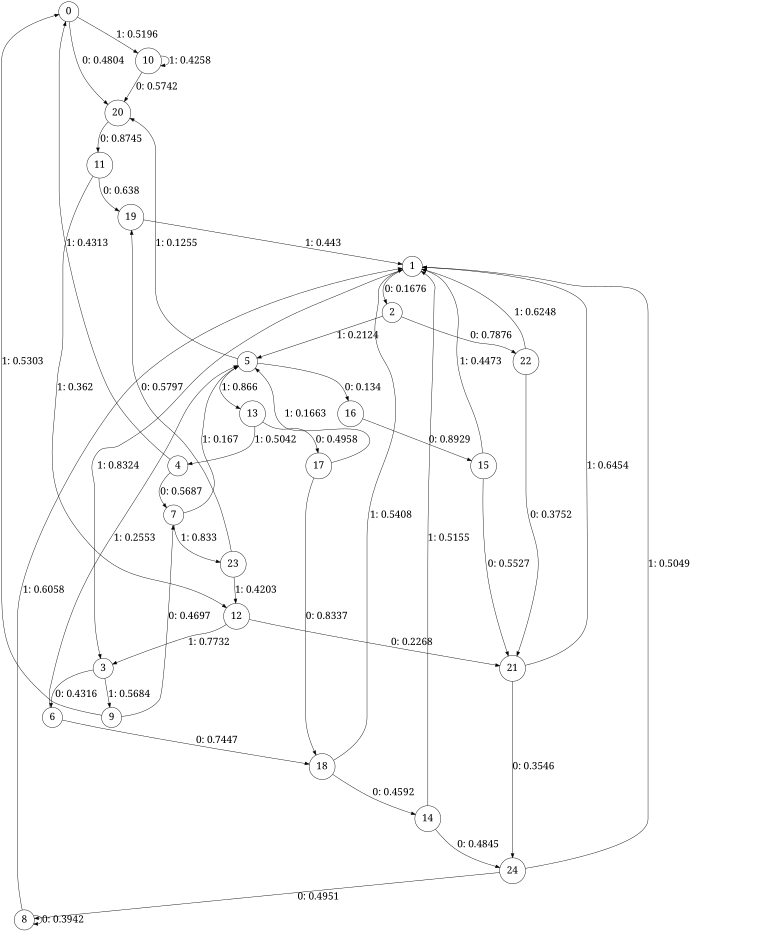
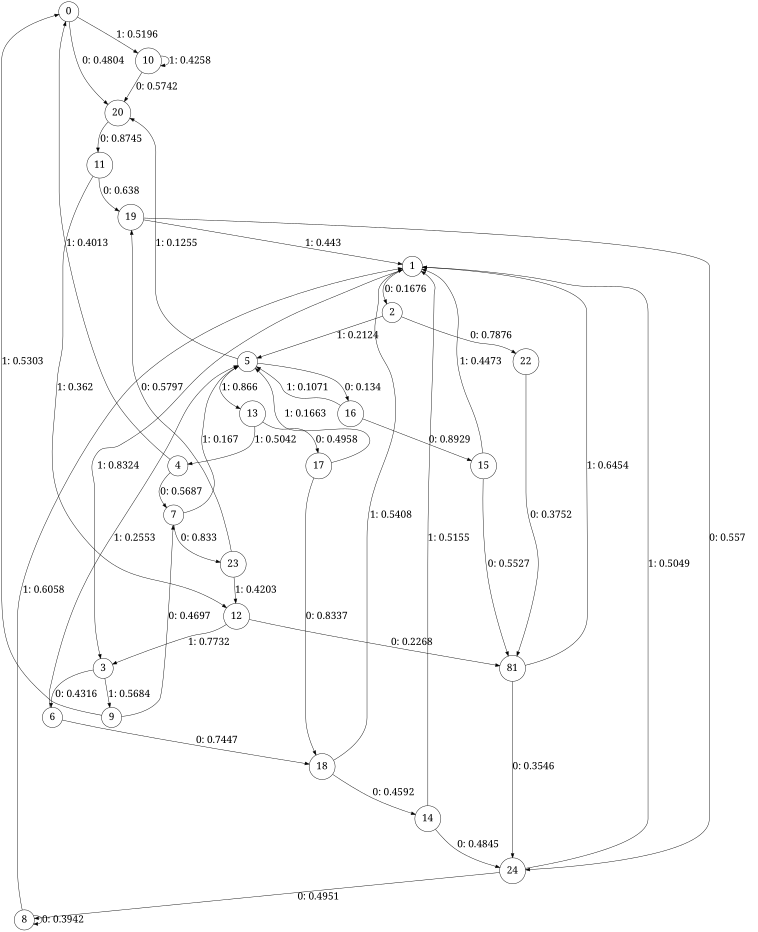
(91, 243) -> (91, 243)
(487, 297) -> none
none -> (709, 355)
none -> (296, 397)
(204, 538) -> (204, 538)
(513, 668) -> (513, 668)
